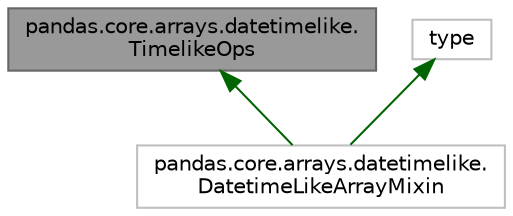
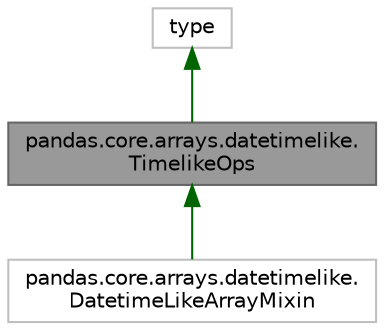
(385, 110) -> (192, 96)
